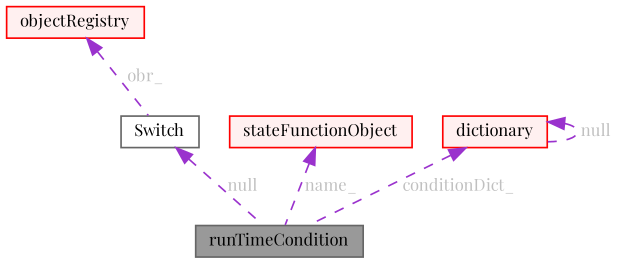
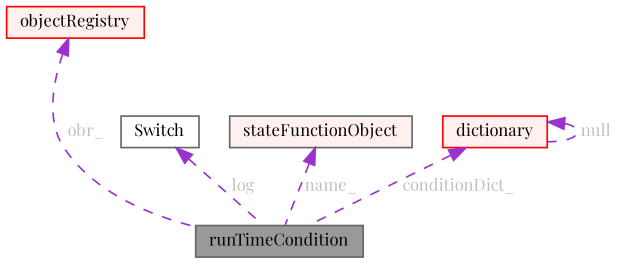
(123, 84) -> (83, 170)
(321, 132) -> (321, 132)
(241, 187) -> (241, 187)
